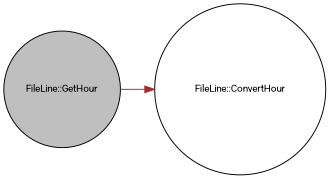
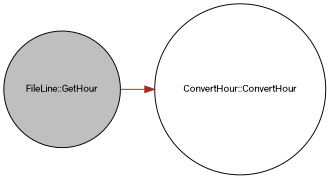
(240, 89) -> (240, 89)
